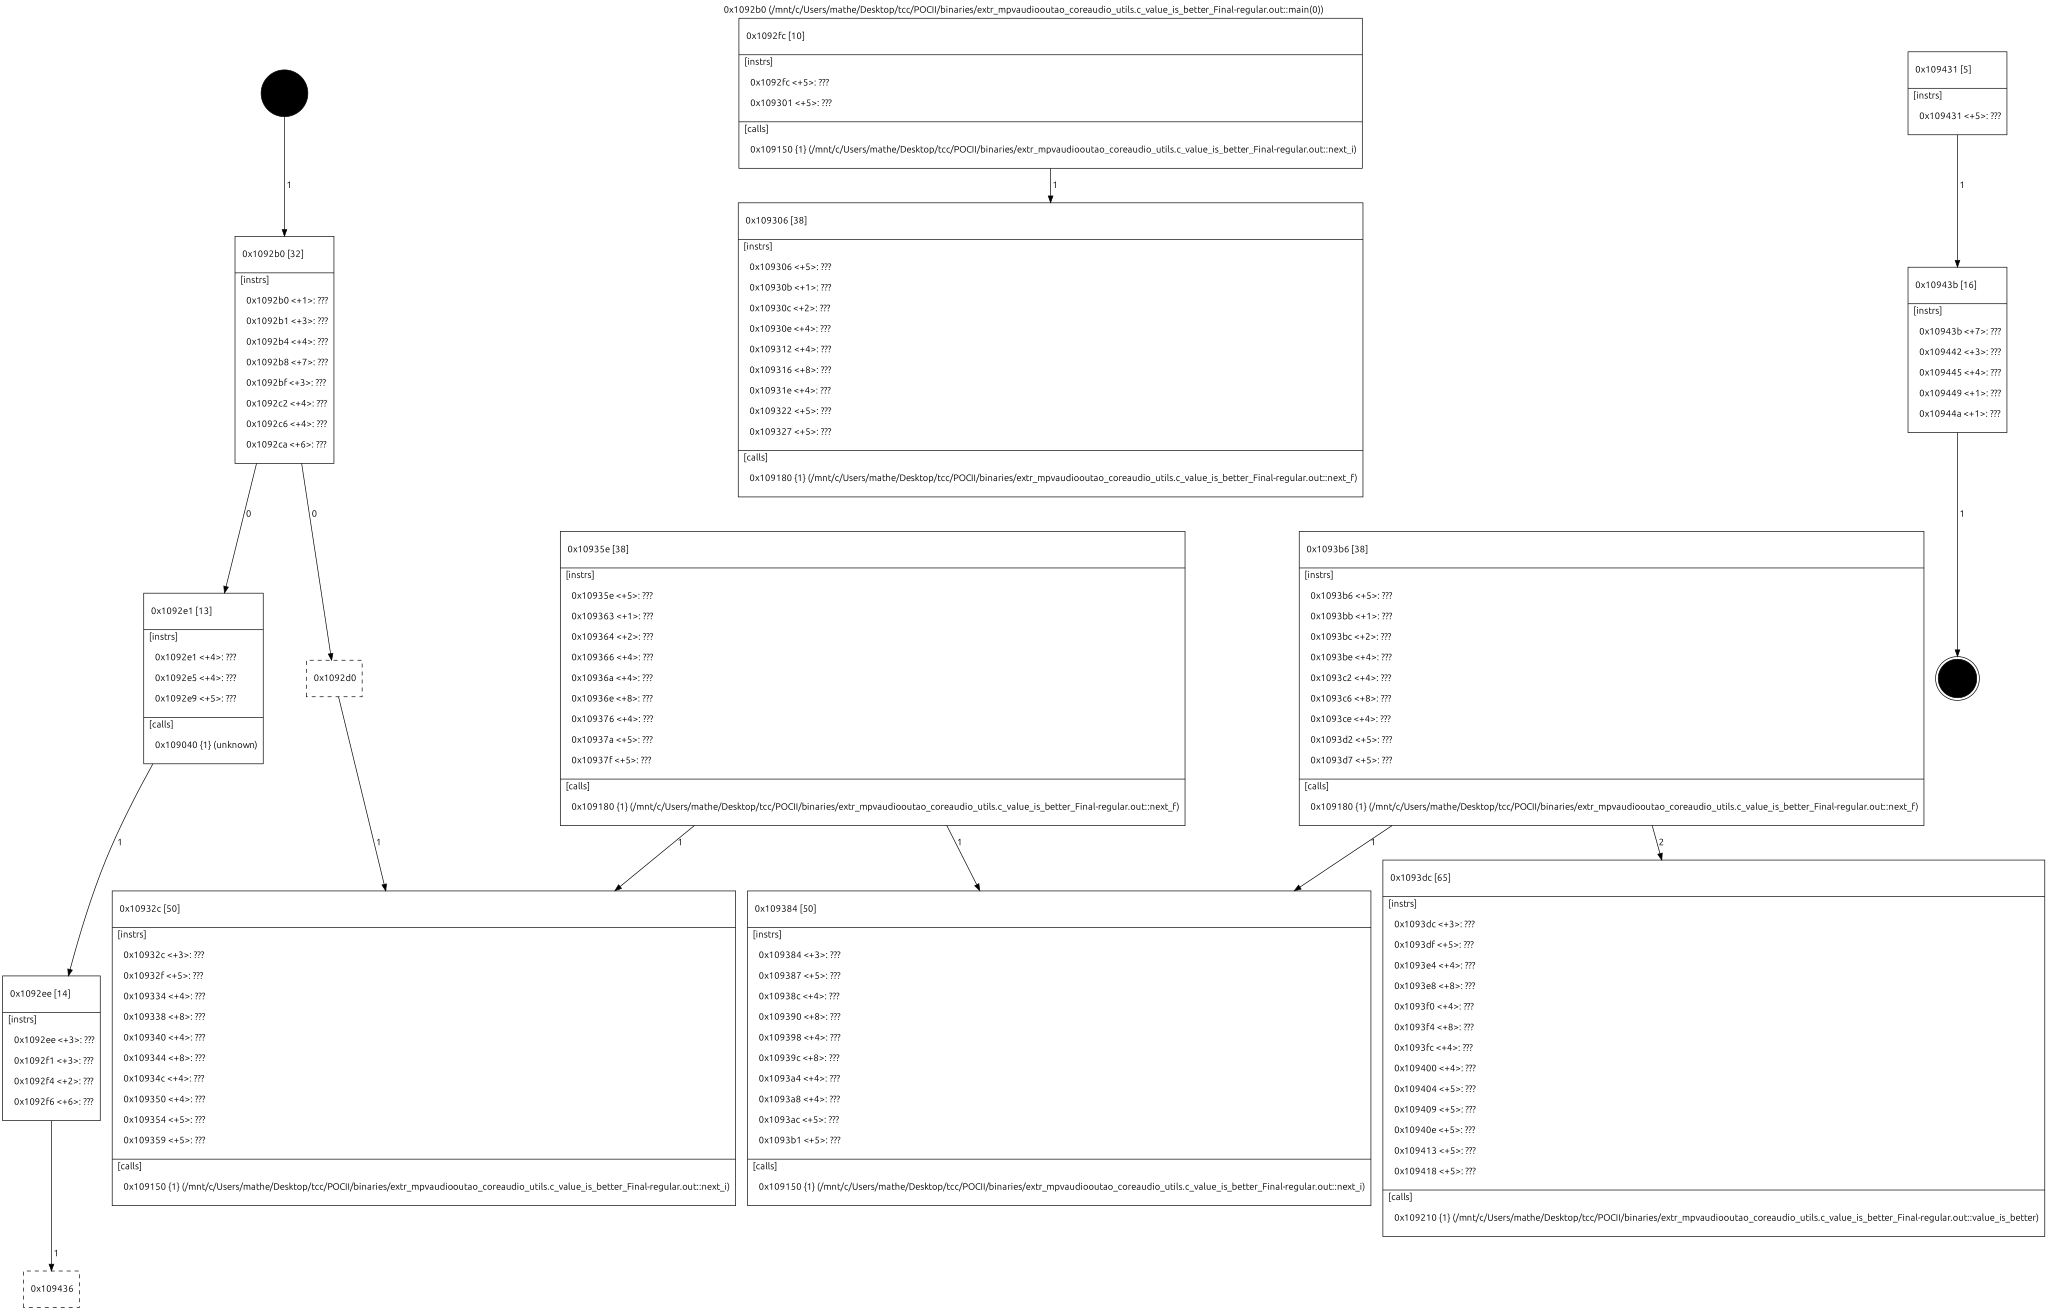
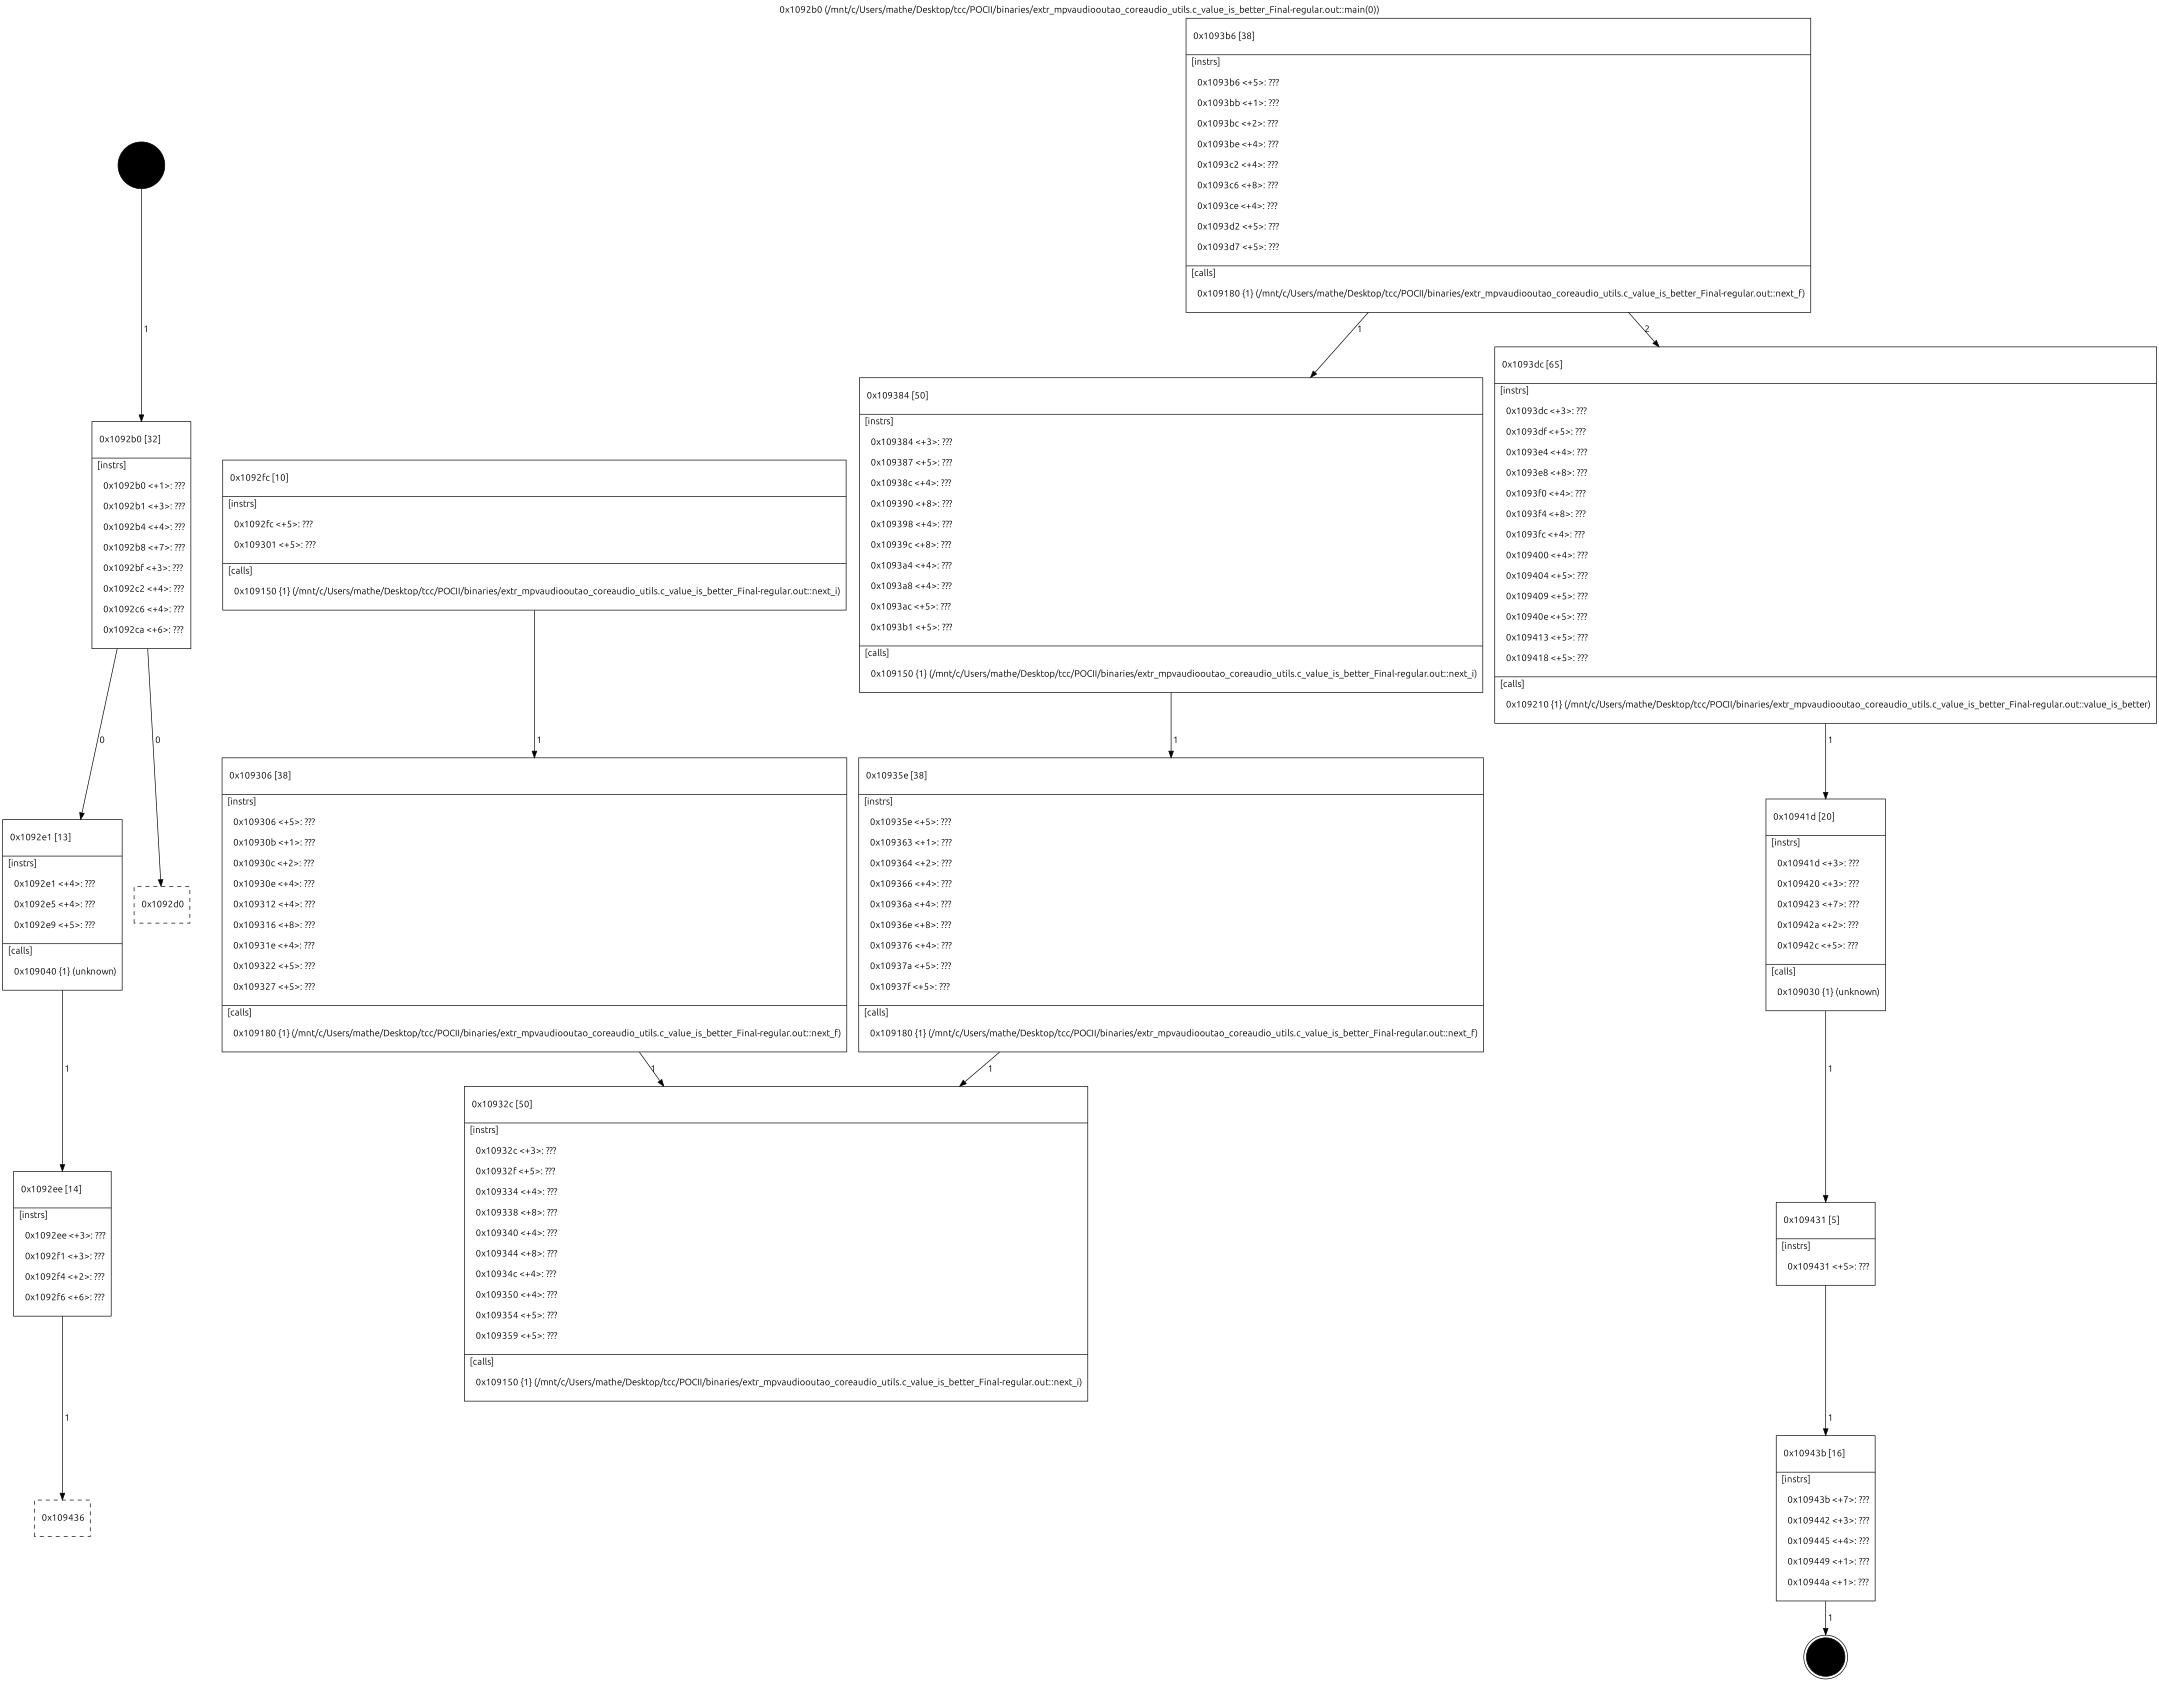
(361, 791) -> (650, 1066)
(962, 855) -> (1171, 722)
none -> (1826, 905)
